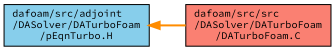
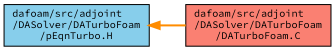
(258, 25) -> (258, 25)
